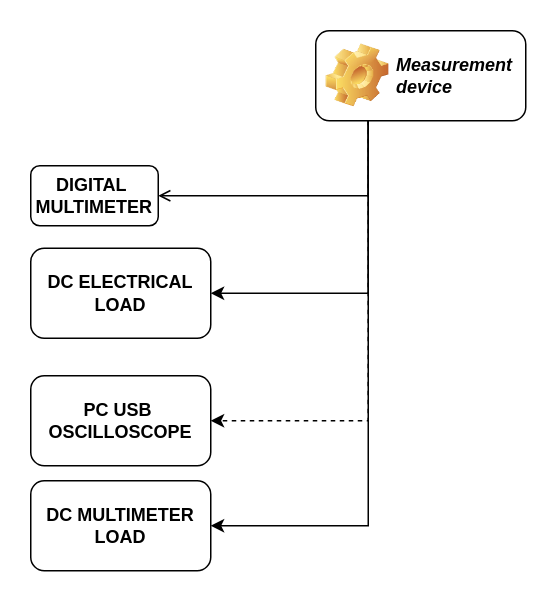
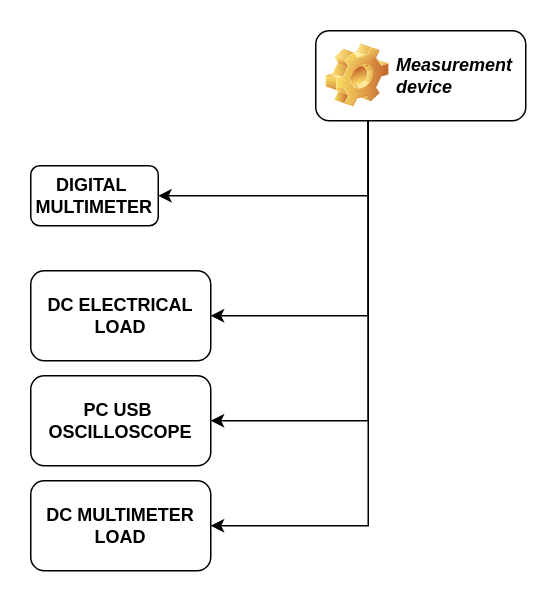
(167, 196) -> (170, 196)
(121, 293) -> (121, 316)
(294, 421) -> (294, 421)
